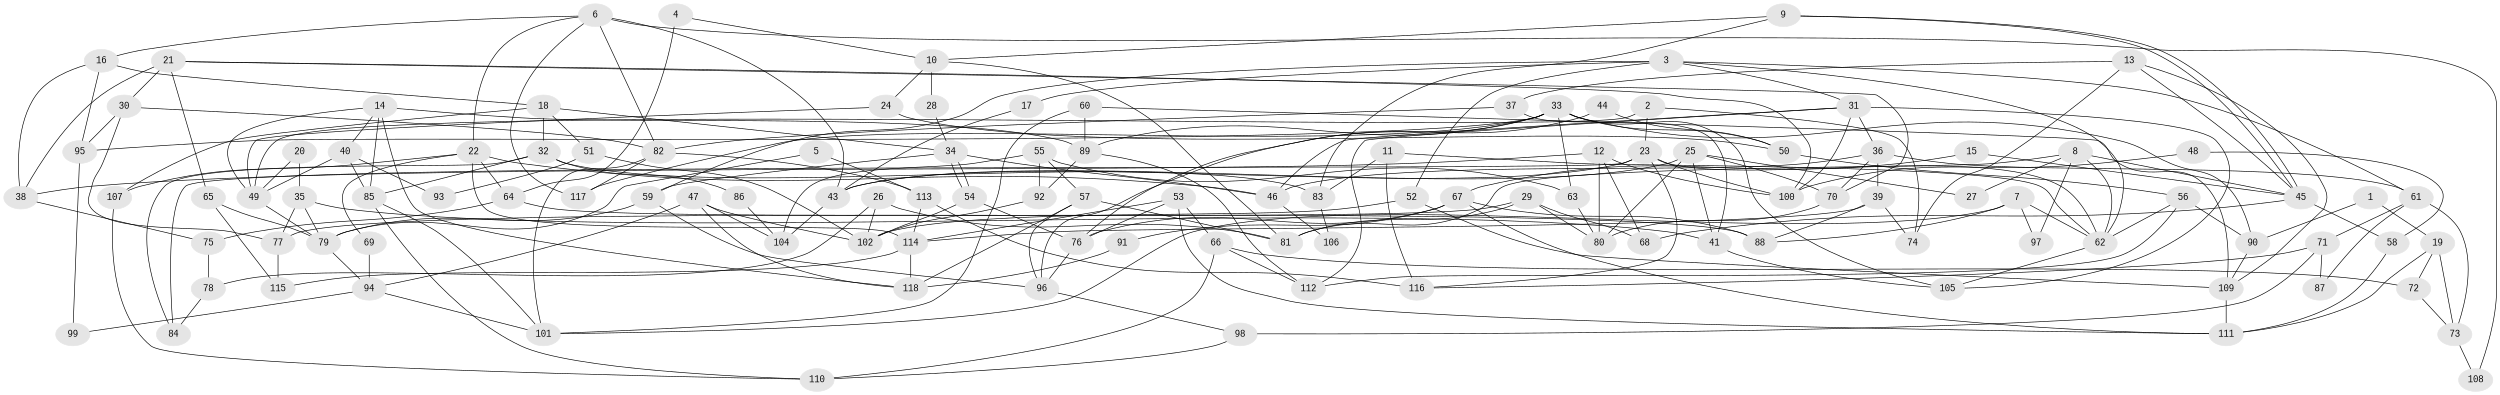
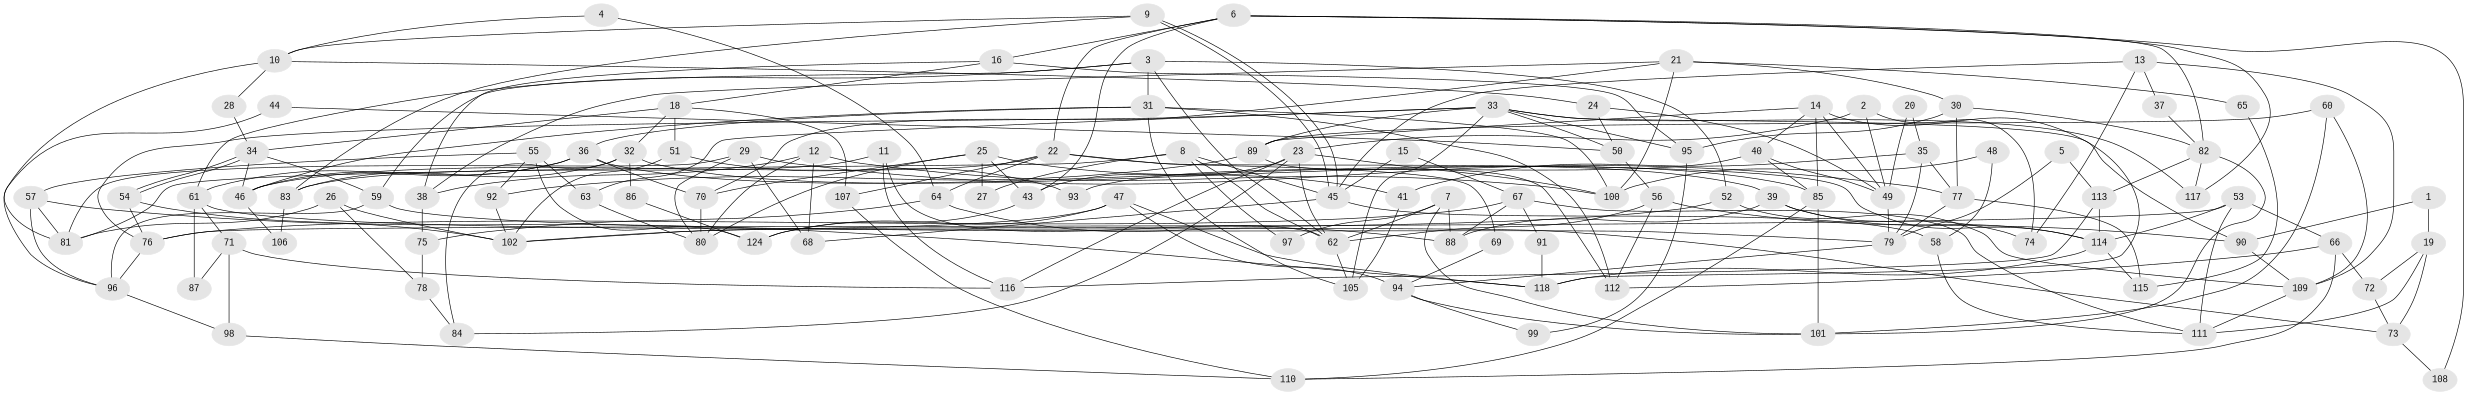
(1027, 106) -> none
(1718, 148) -> none
(266, 220) -> (1933, 214)
(782, 243) -> (755, 243)
